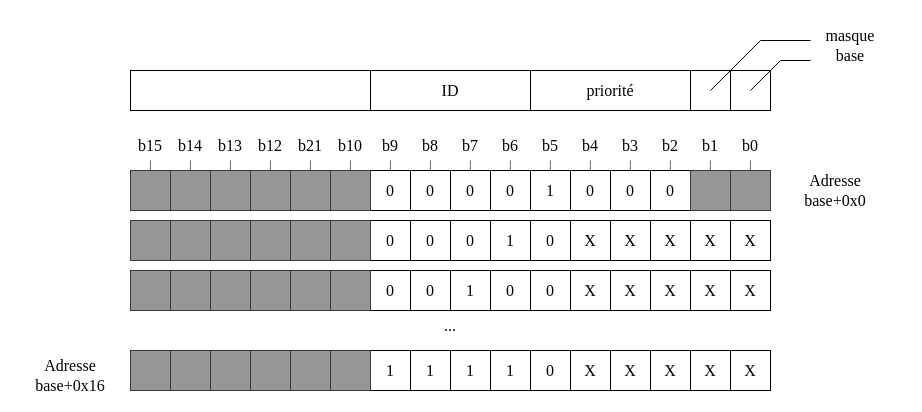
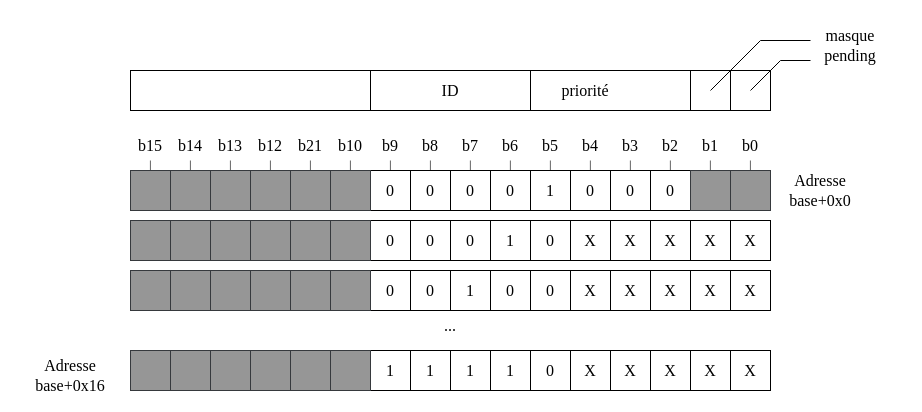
(851, 56) -> (851, 56)
(611, 91) -> (586, 91)
(836, 191) -> (821, 191)
